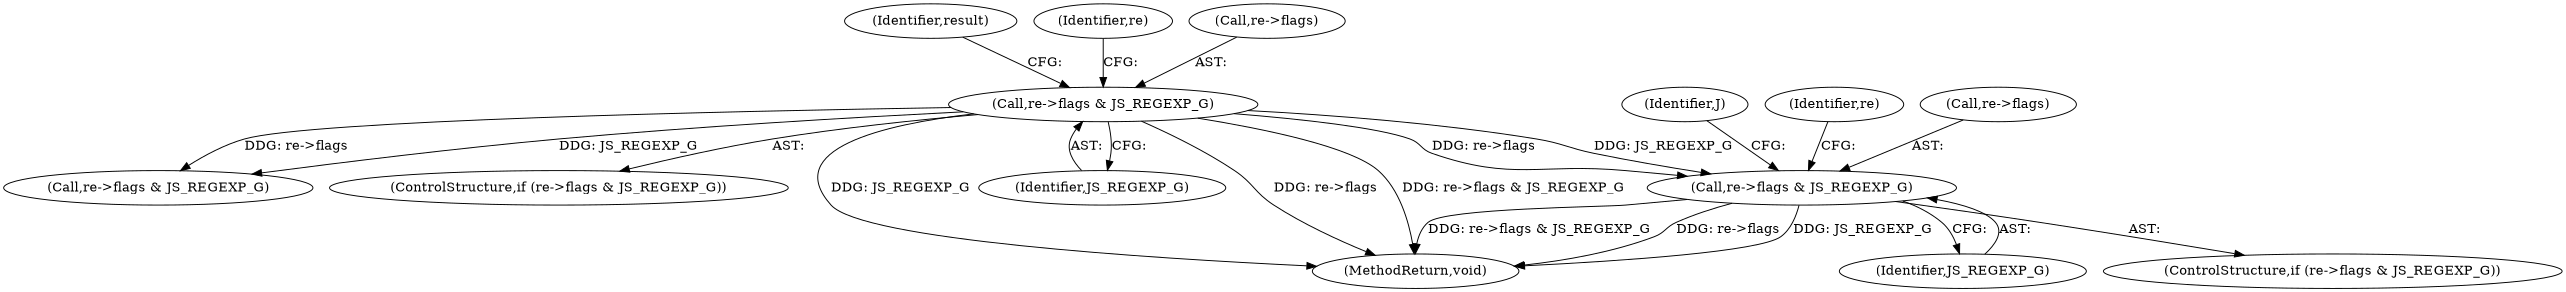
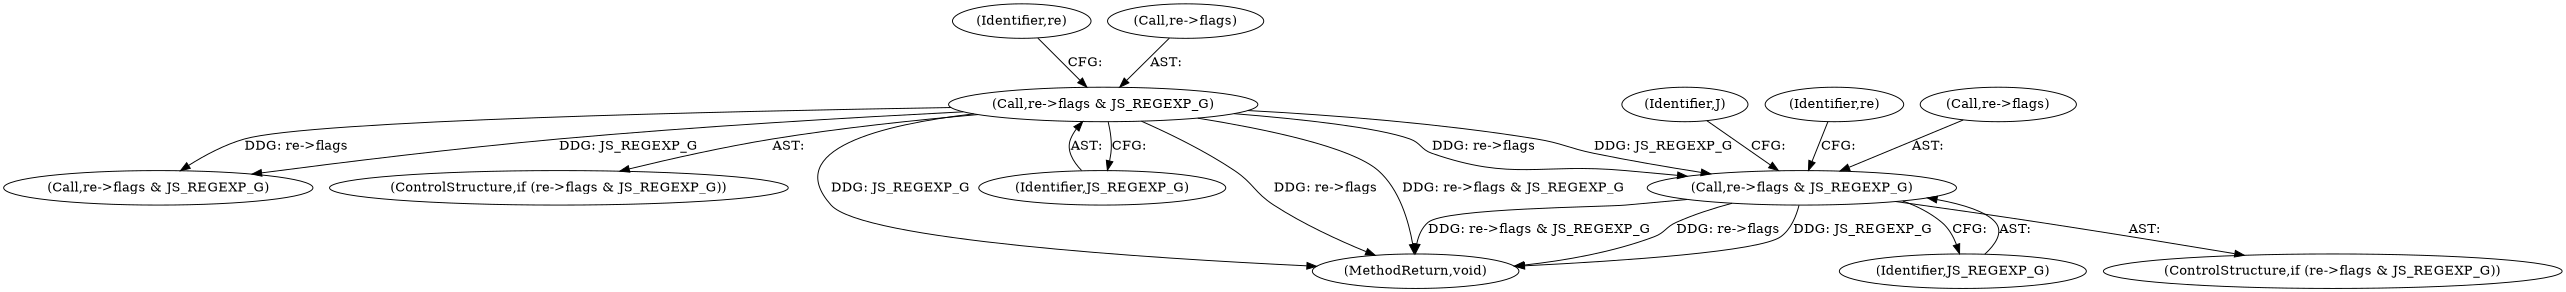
(931, 21) -> none
